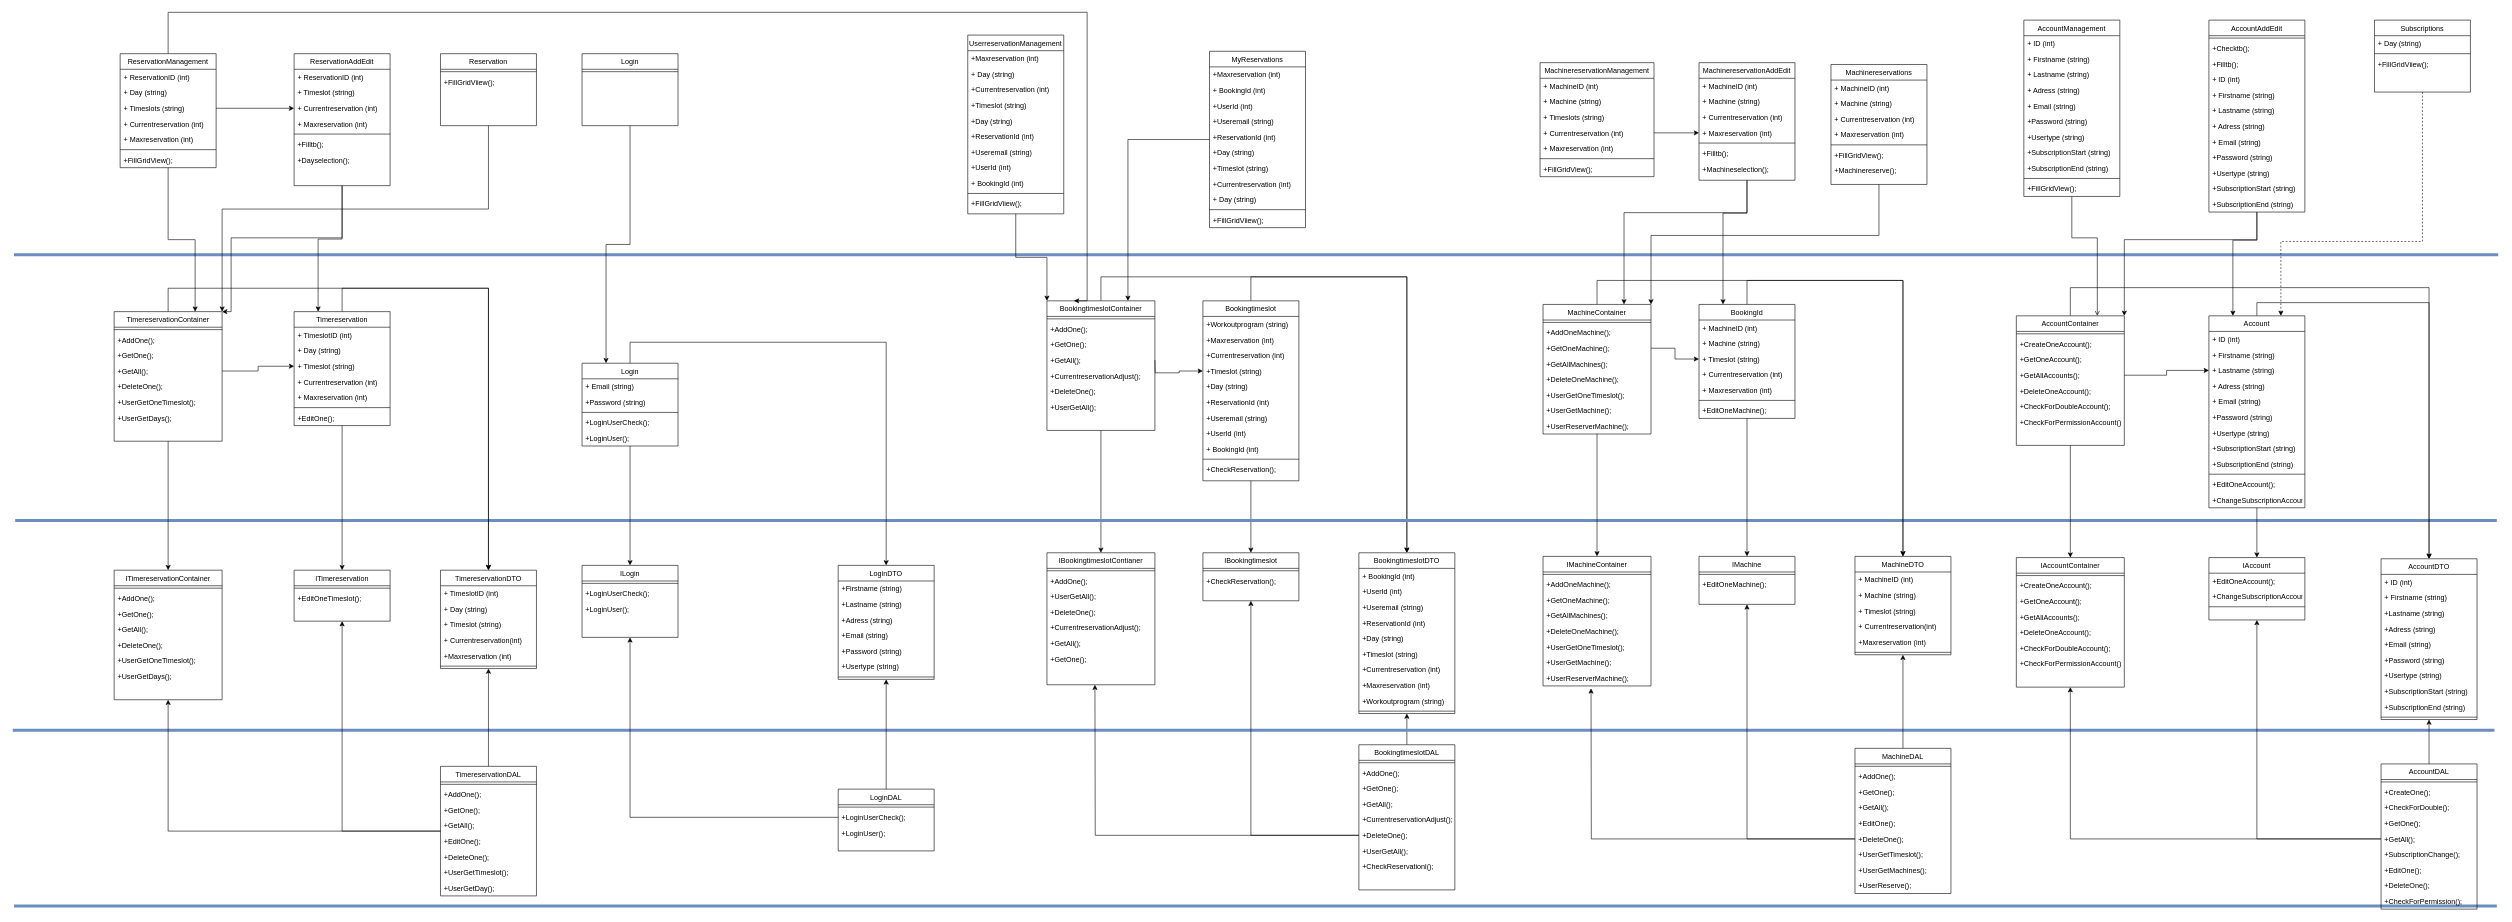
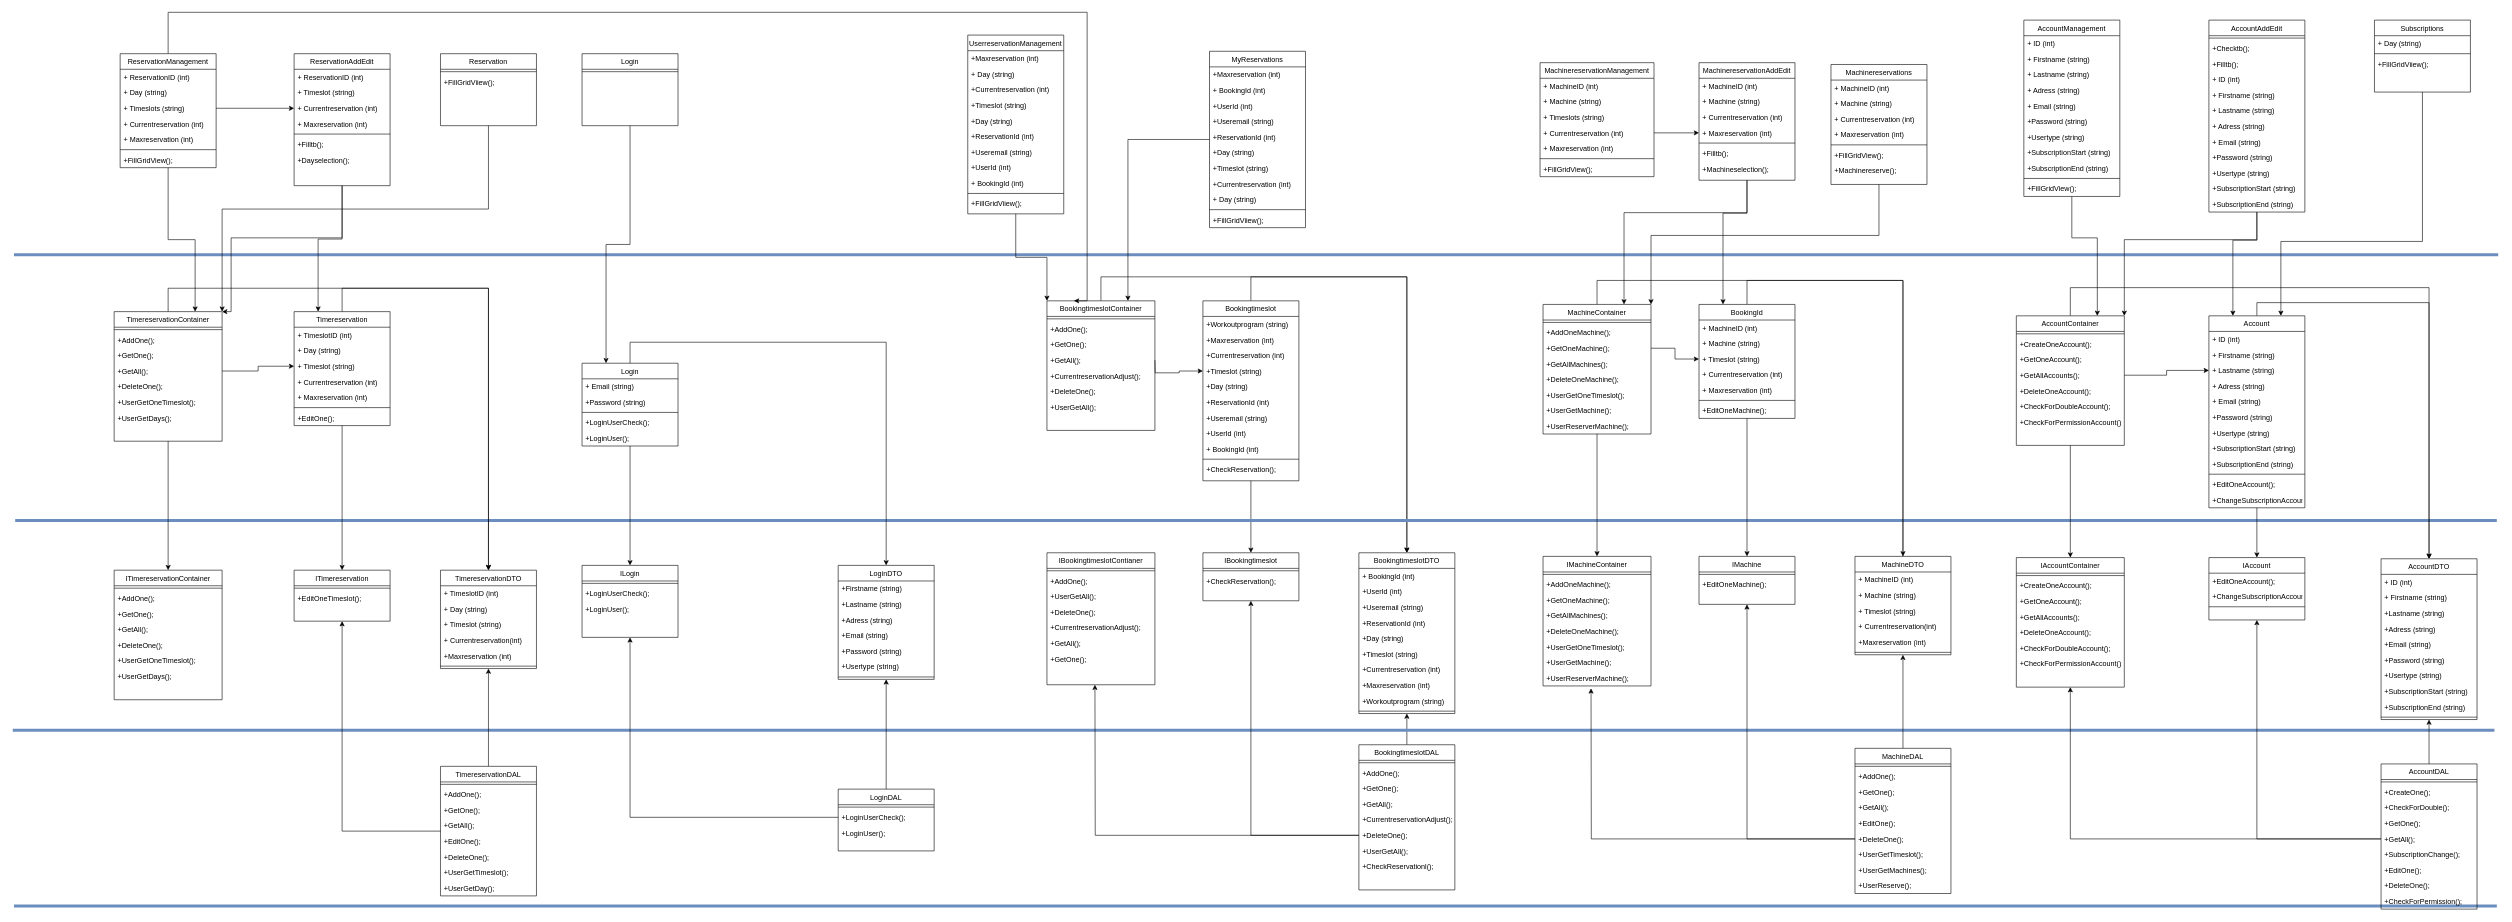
(2391, 242) -> (2391, 242)
(2097, 312) -> (2097, 310)
(1101, 547) -> none
(1903, 553) -> (1903, 555)
(168, 705) -> none
